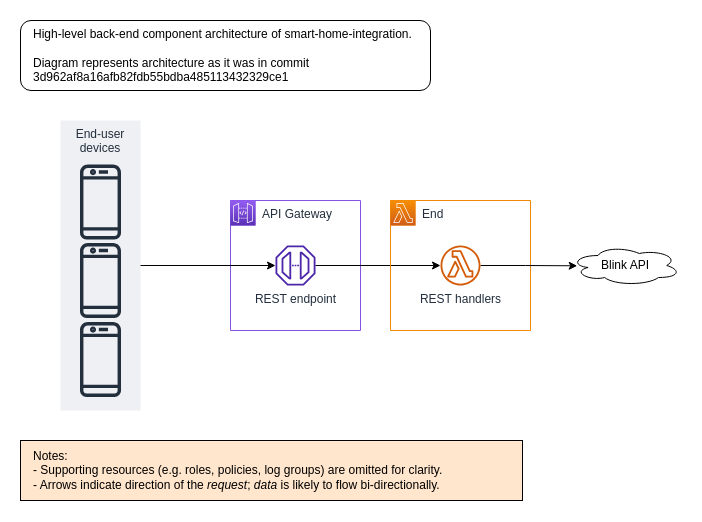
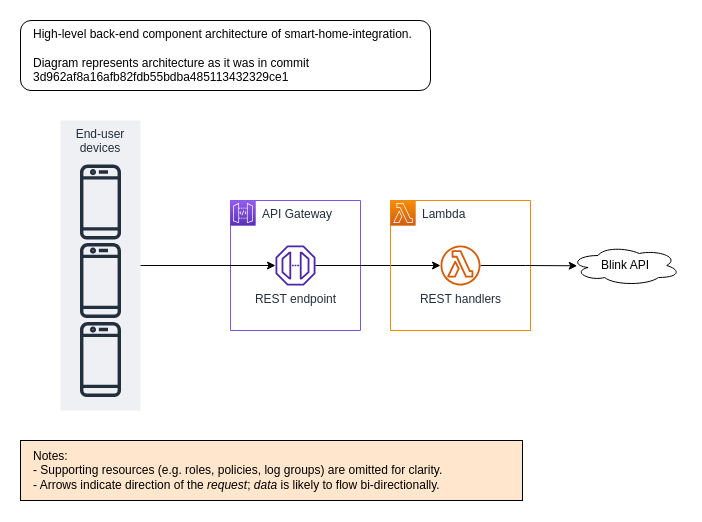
(433, 215) -> (443, 215)
